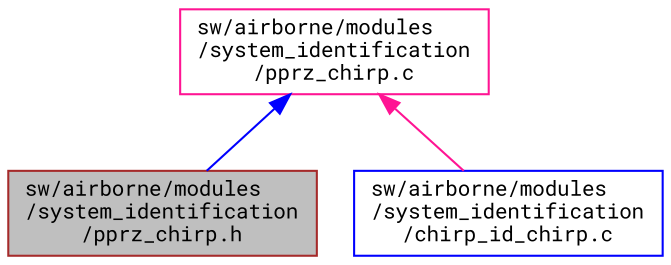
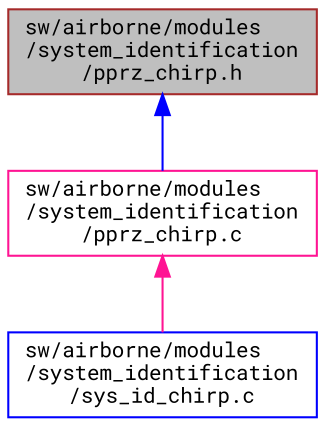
(241, 140) -> (163, 143)
(508, 213) -> (163, 375)
